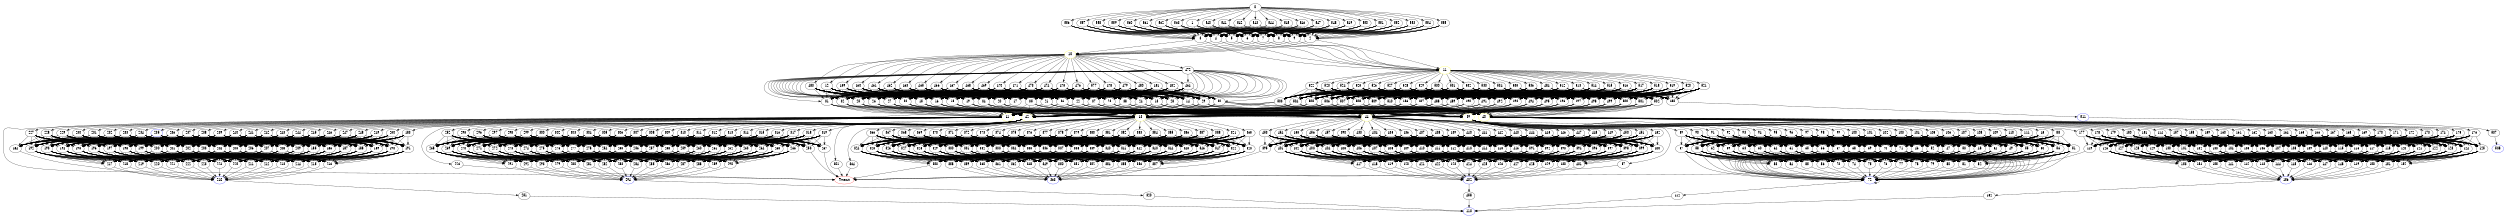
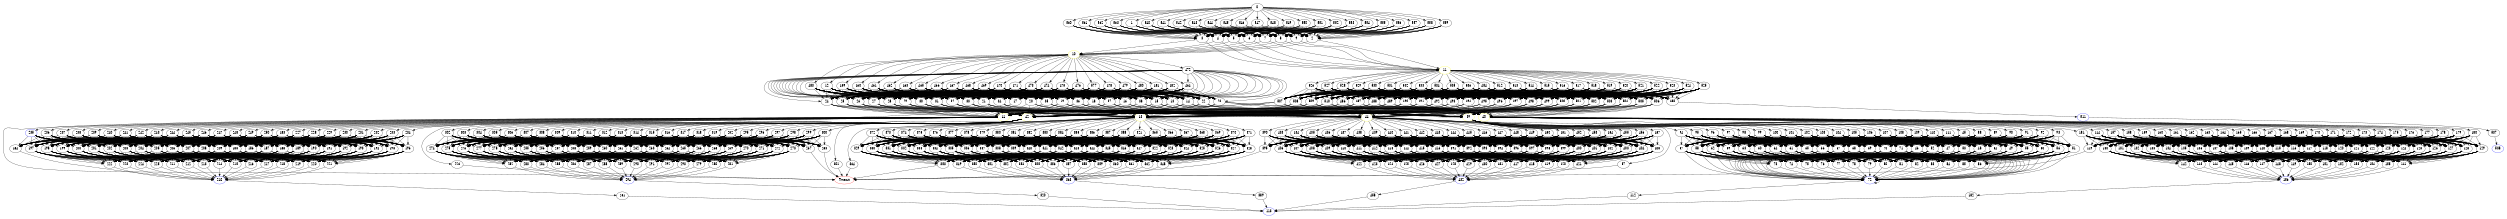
none -> (1261, 196)
